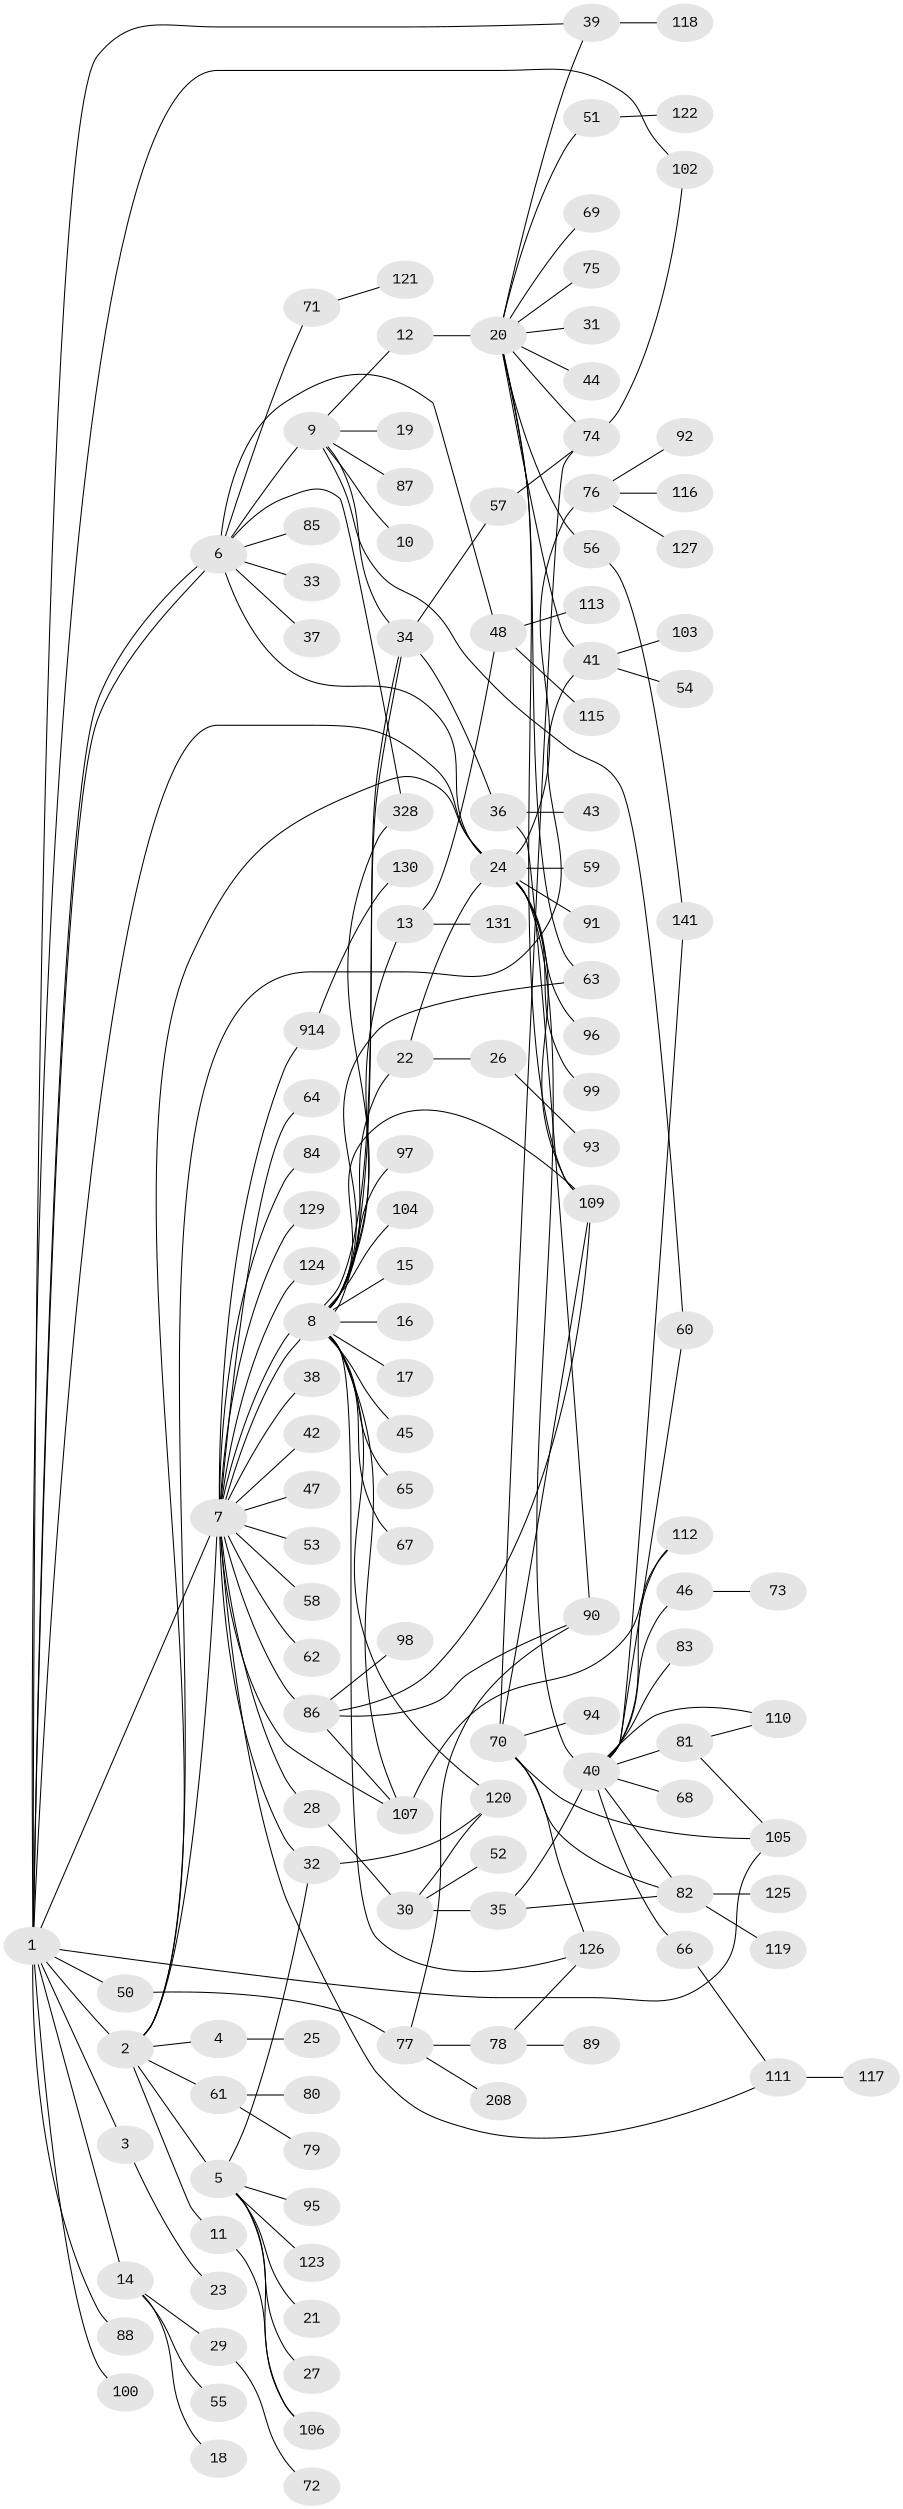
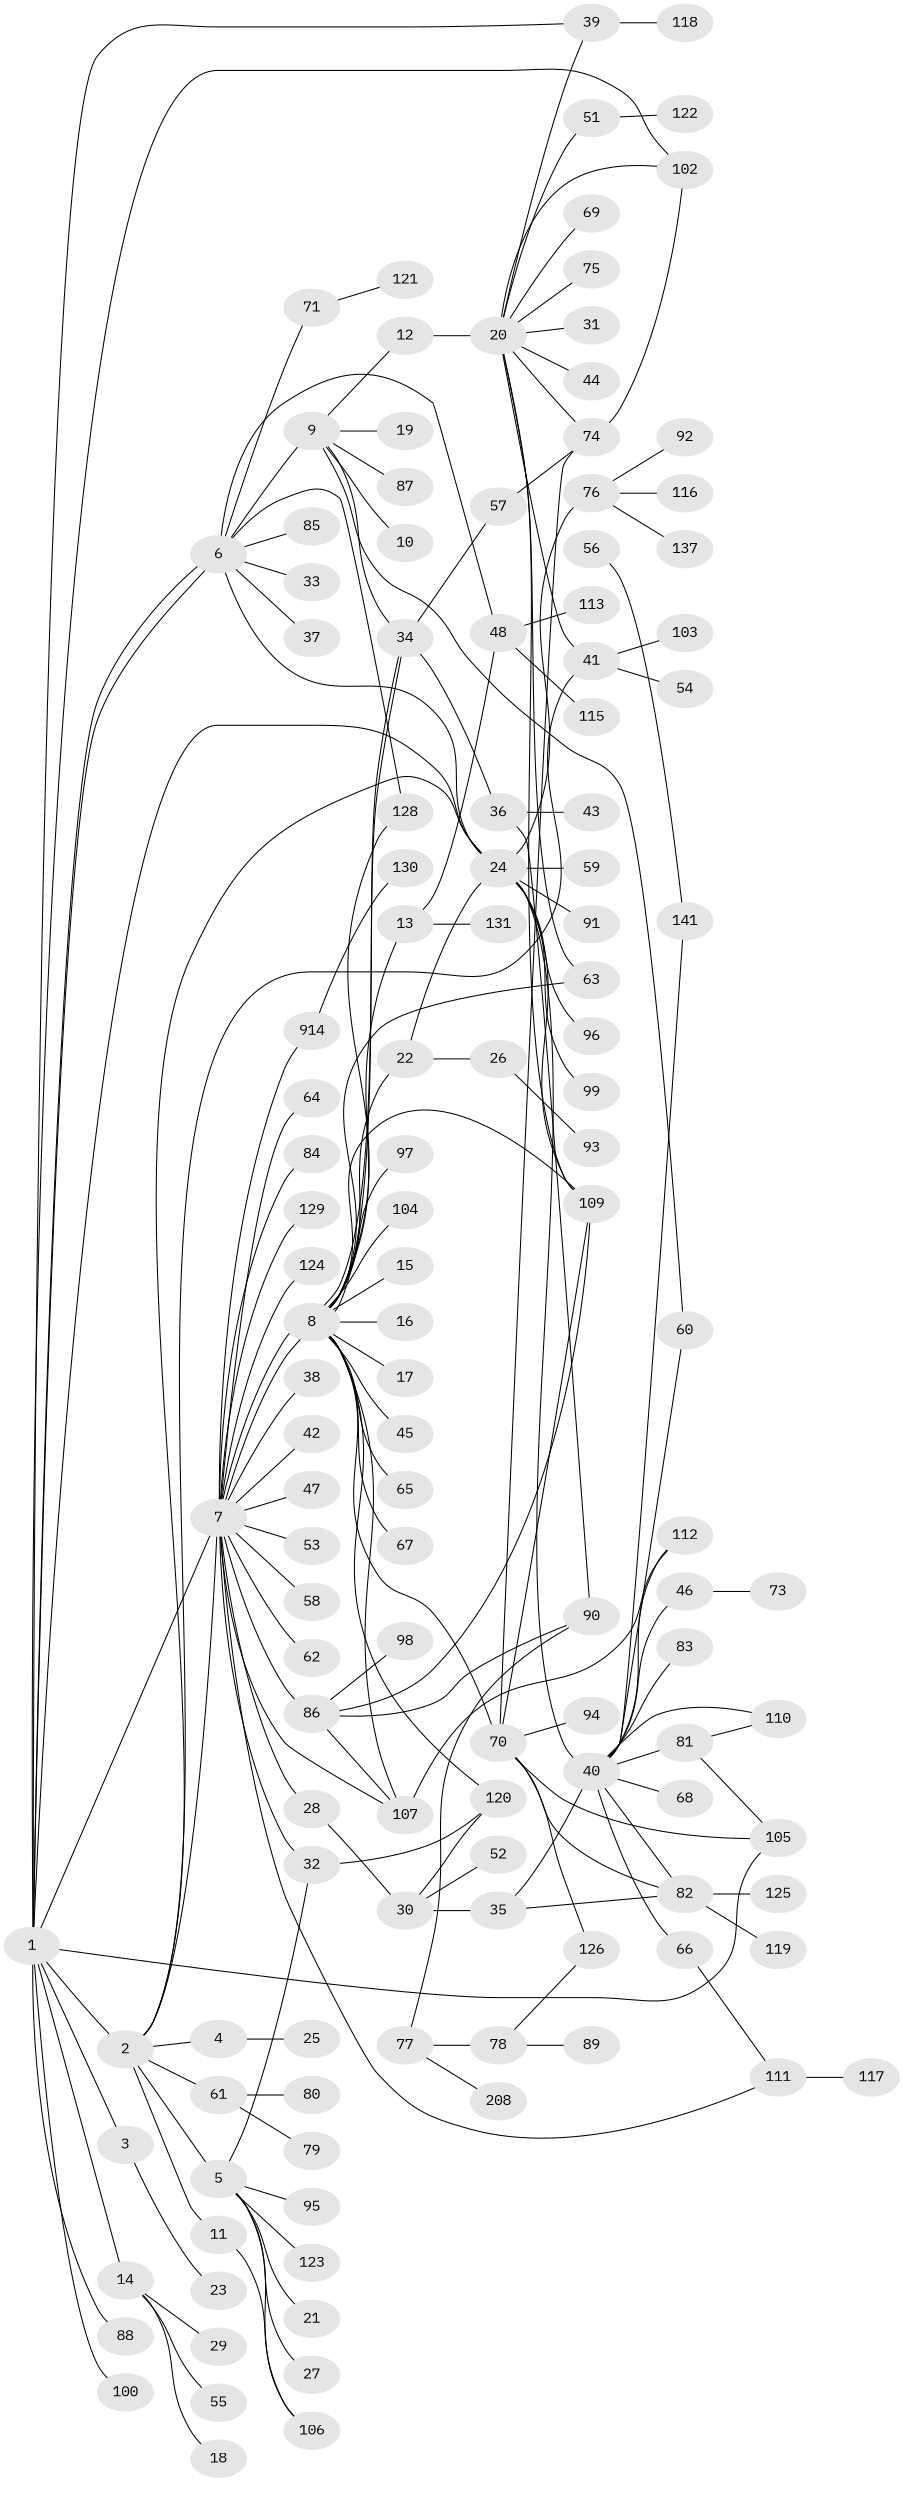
(530, 448) -> (549, 199)
(685, 549) -> (685, 549)
(405, 812) -> (405, 812)
(352, 1736) -> (375, 1570)
(125, 1993) -> none
(312, 2487) -> none
